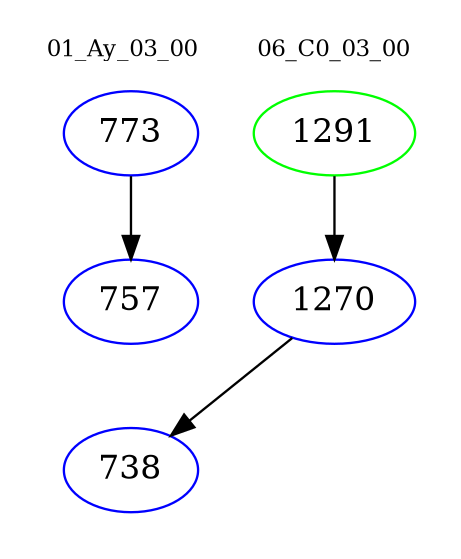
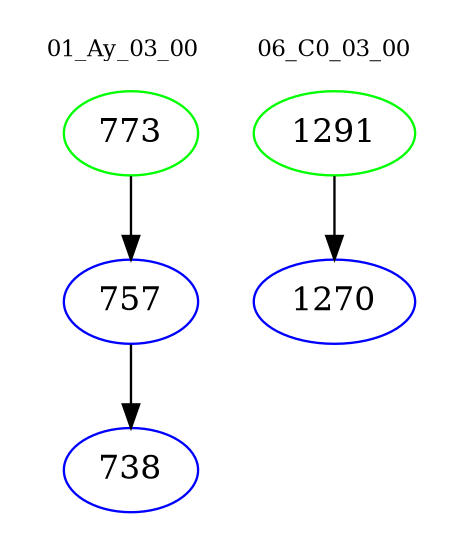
(131, 133) -> (131, 133)
(241, 379) -> (131, 374)
